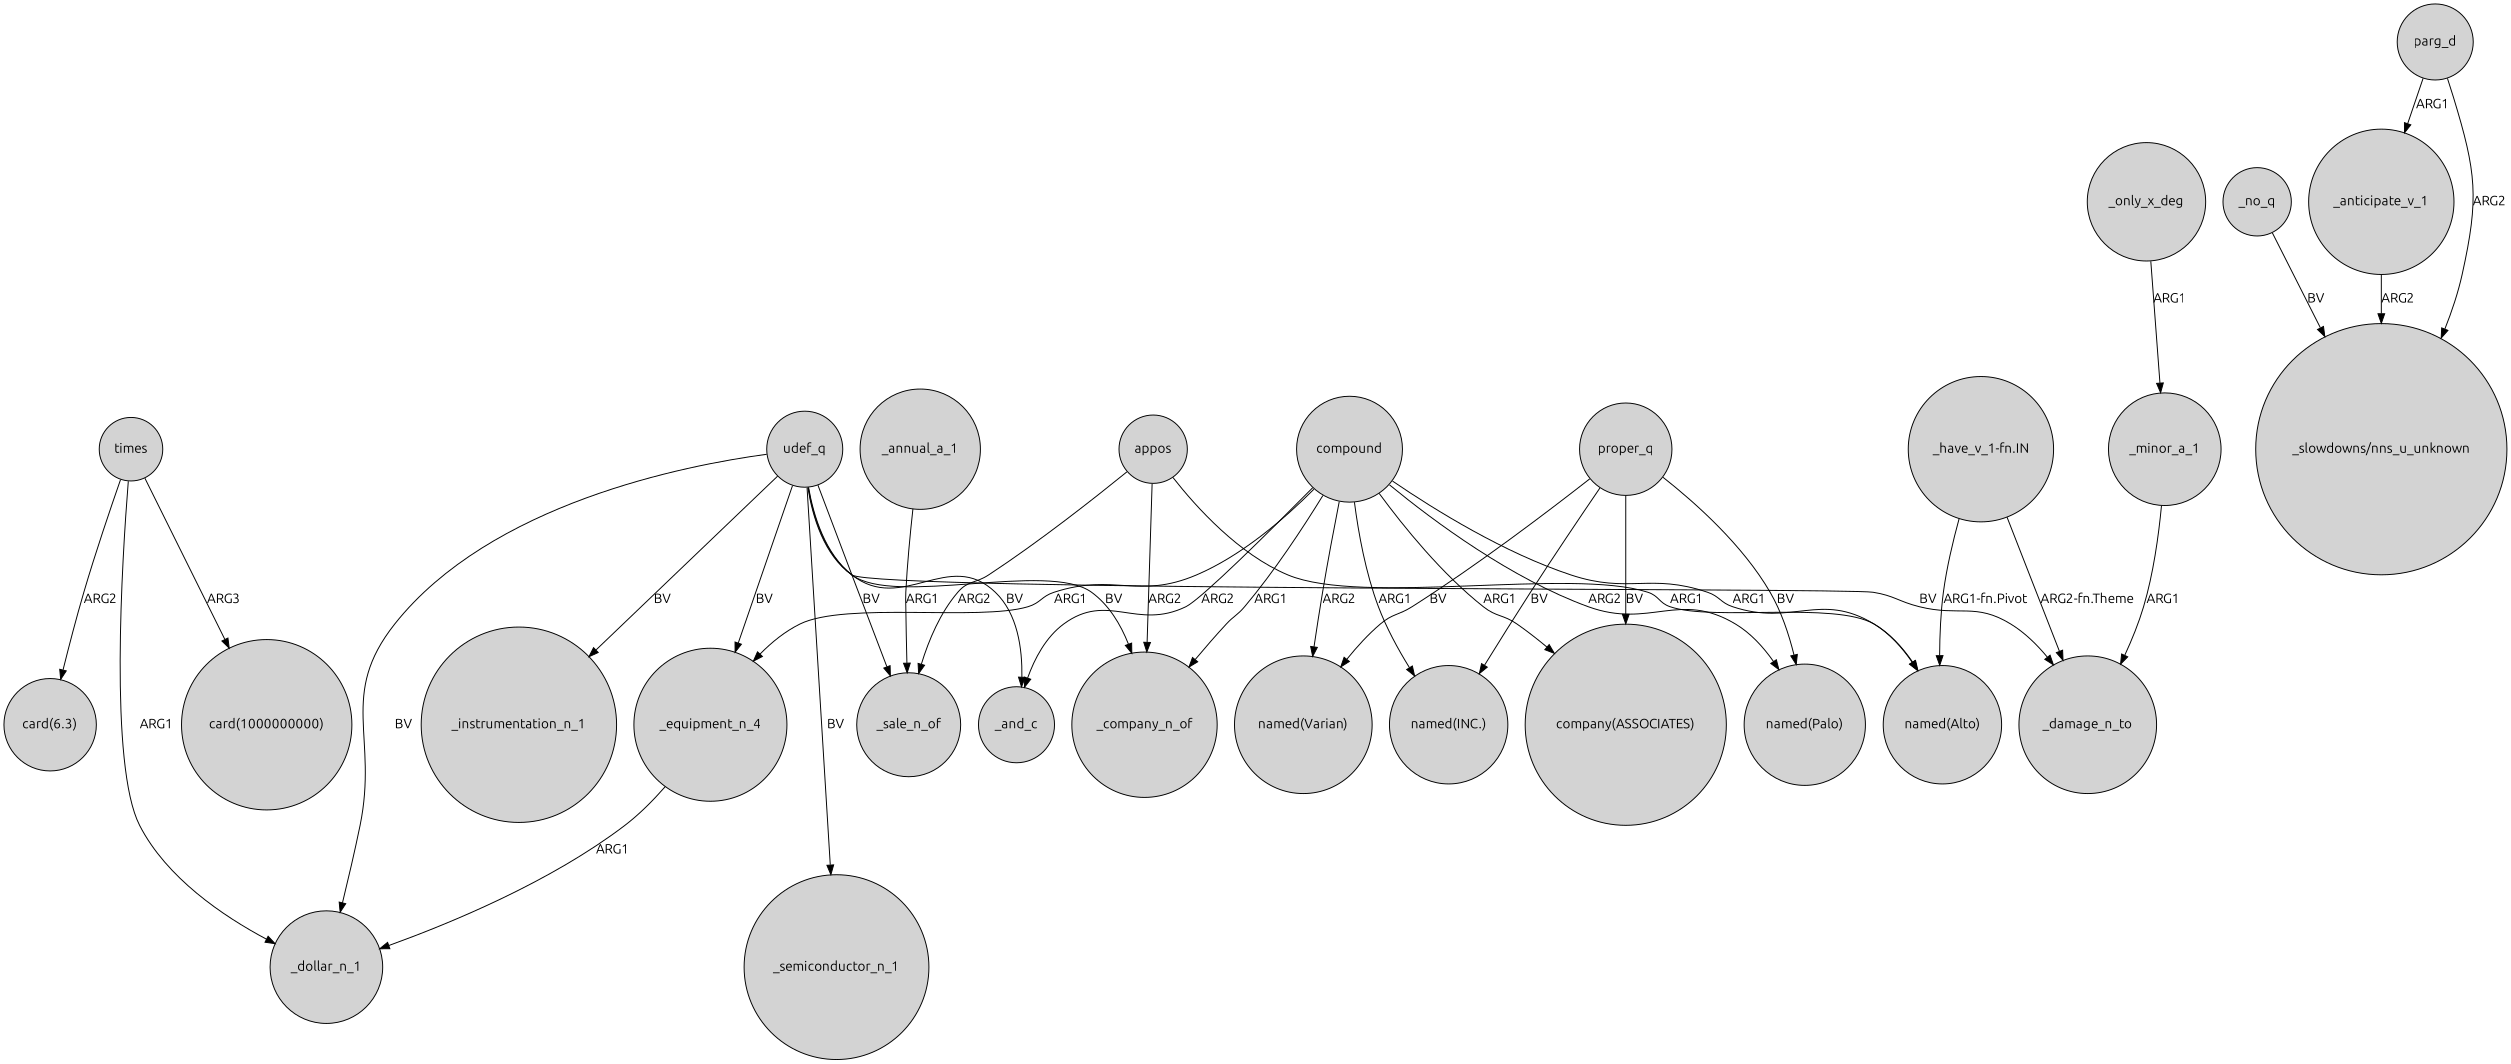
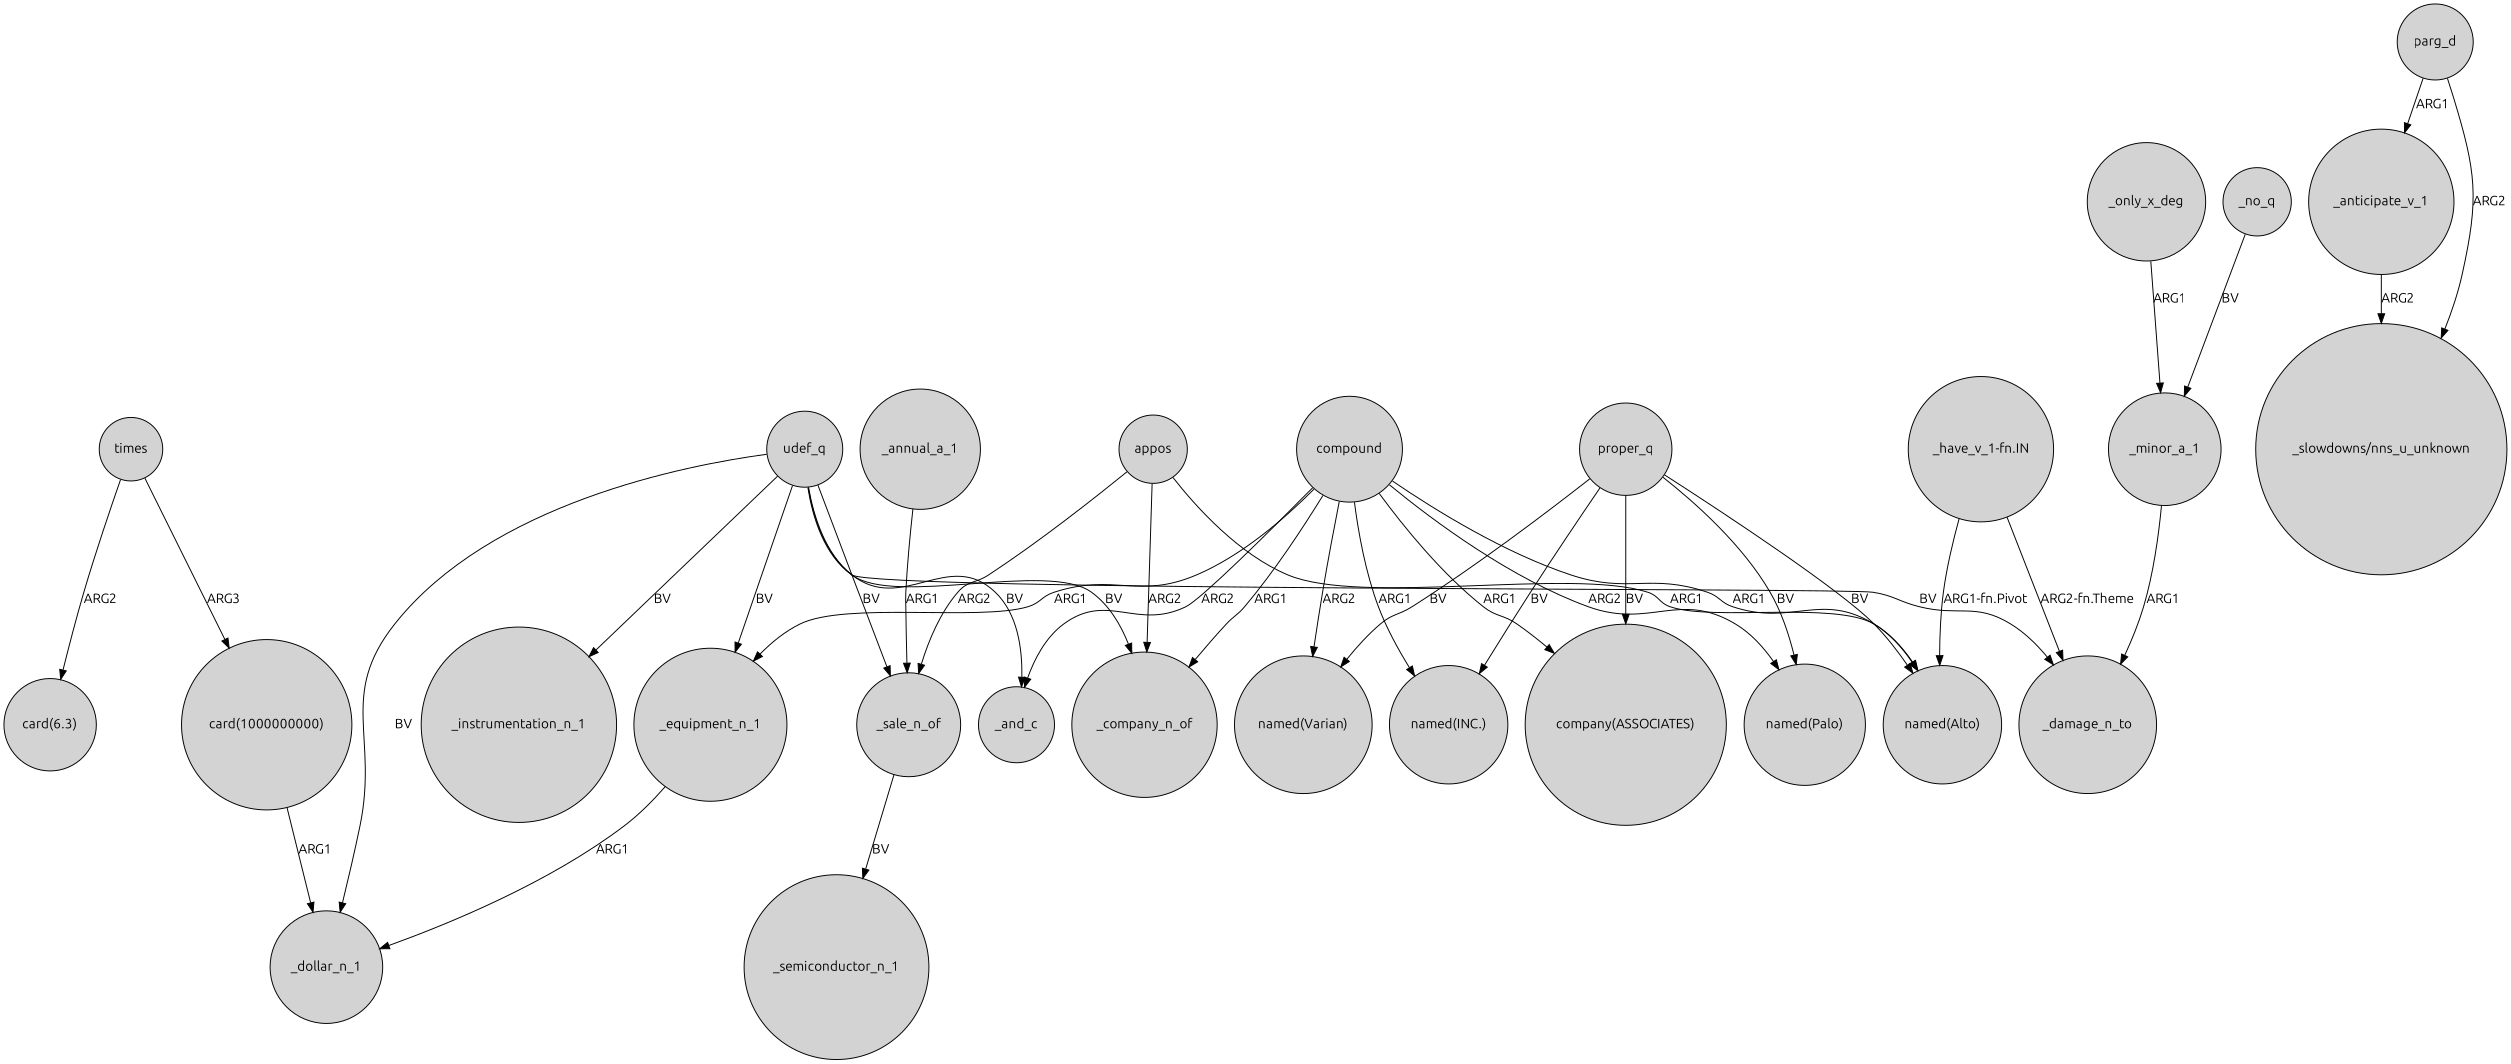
(2296, 280) -> (2217, 311)
none -> (1793, 561)
(819, 676) -> (880, 822)
(710, 725) -> (710, 725)
(123, 741) -> (299, 855)
